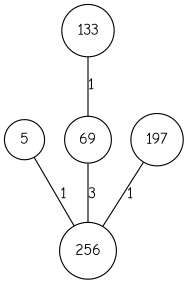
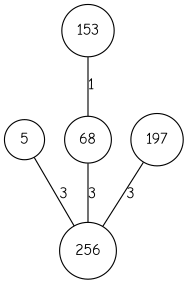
(88, 31) -> (88, 31)
(88, 140) -> (88, 140)
(63, 194) -> (63, 194)
(130, 194) -> (130, 194)
